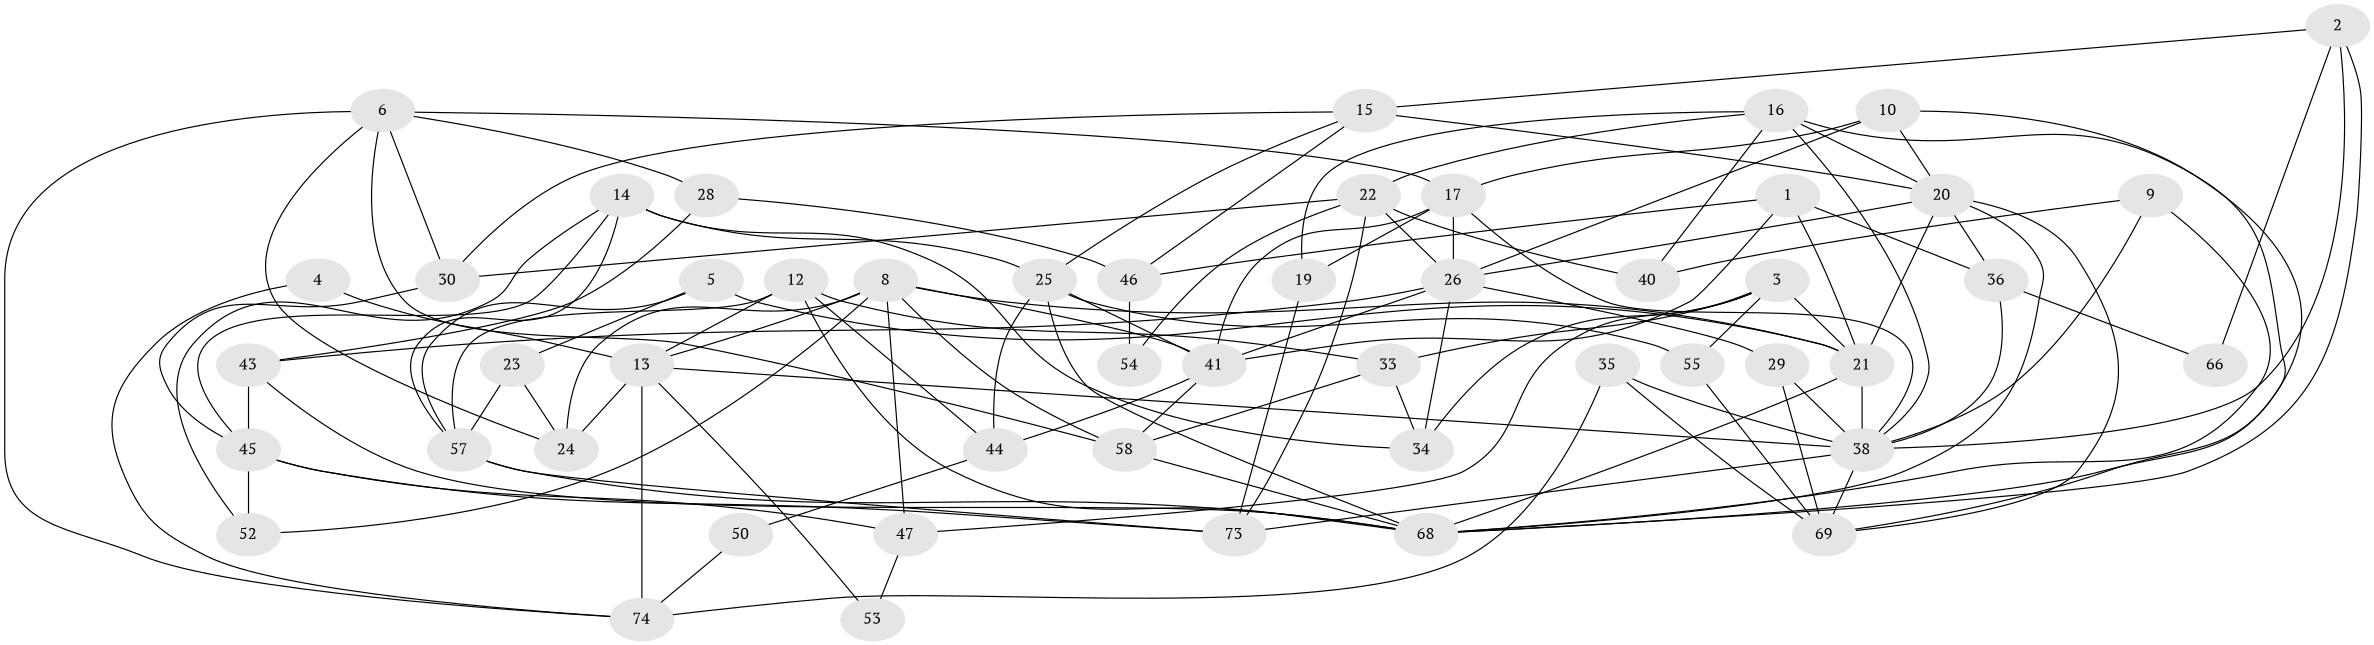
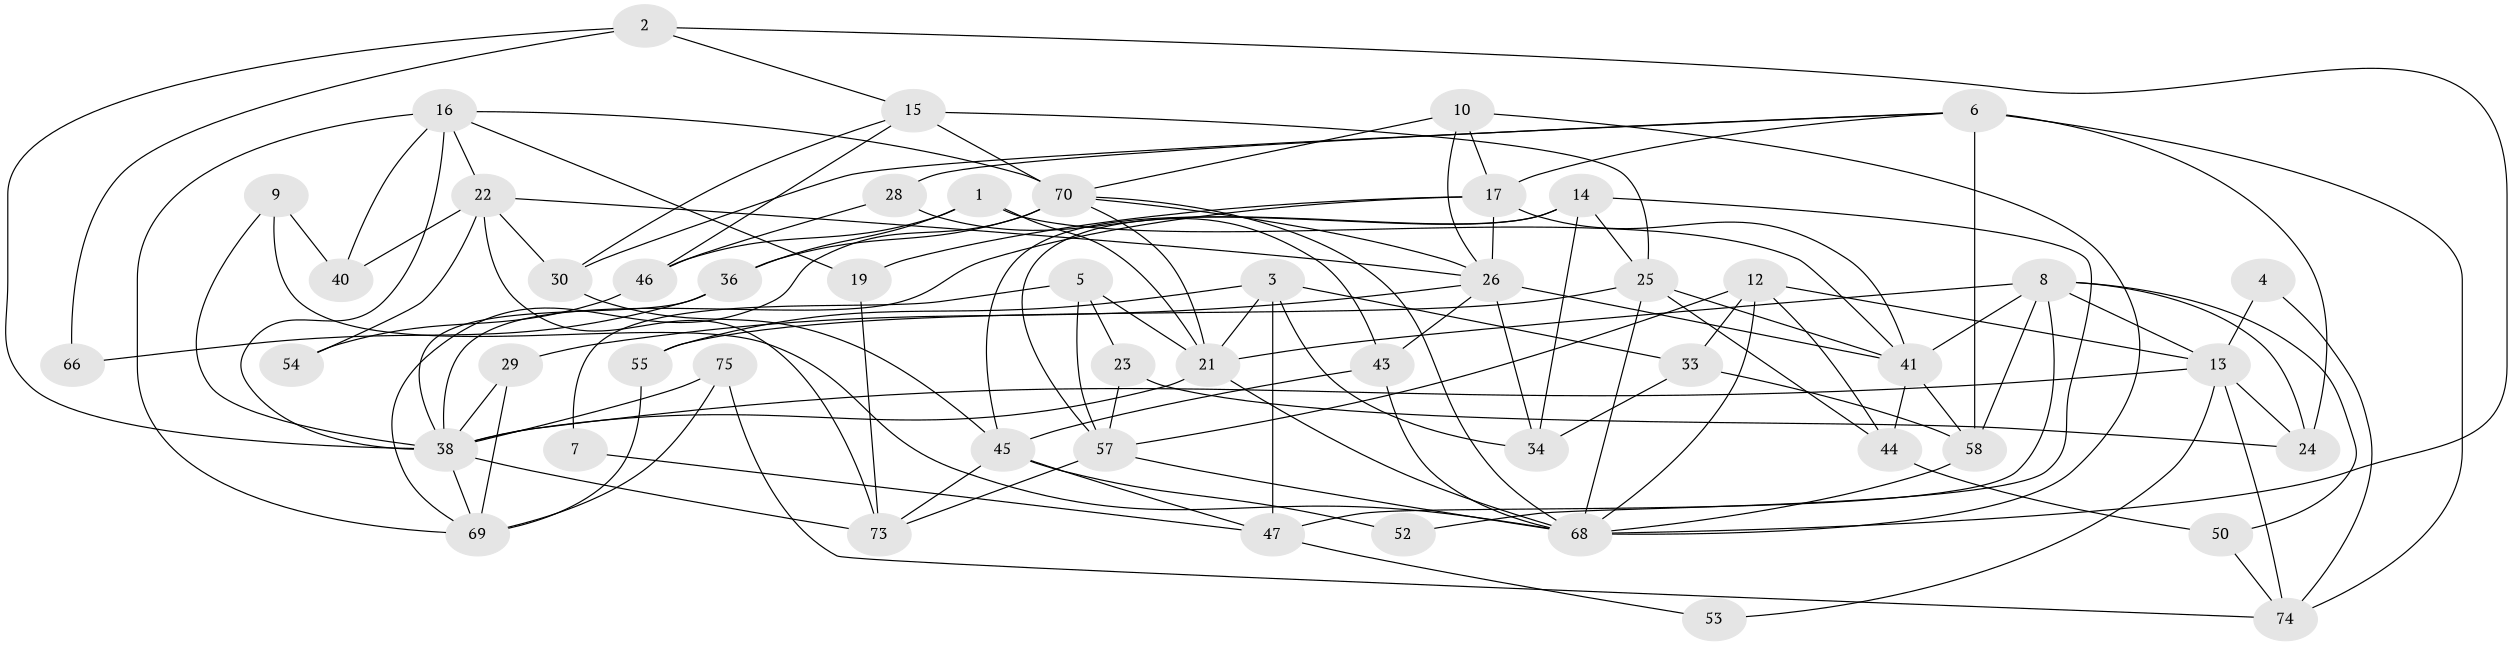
(1942, 196) -> (1064, 196)
(1608, 365) -> (725, 365)
none -> (575, 450)
(613, 469) -> (2308, 356)
